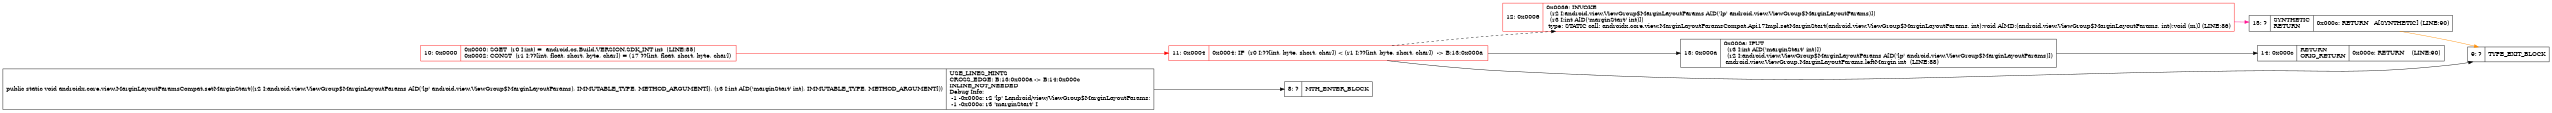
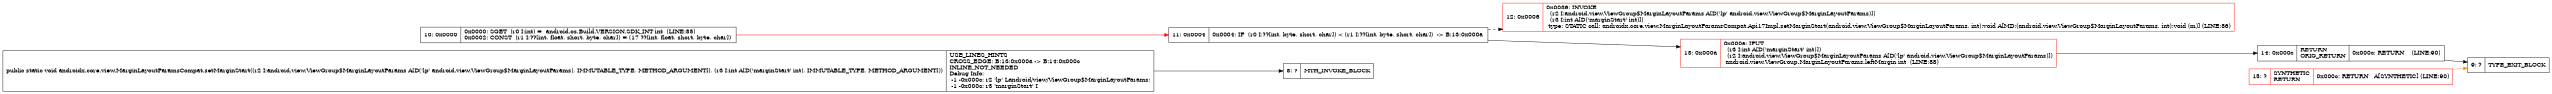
(2240, 22) -> none
(2351, 23) -> (2351, 77)
(578, 53) -> (578, 35)
(1328, 53) -> (1328, 35)
(1869, 53) -> (1869, 53)
(1928, 78) -> (2454, 61)
(1337, 89) -> (1337, 71)
